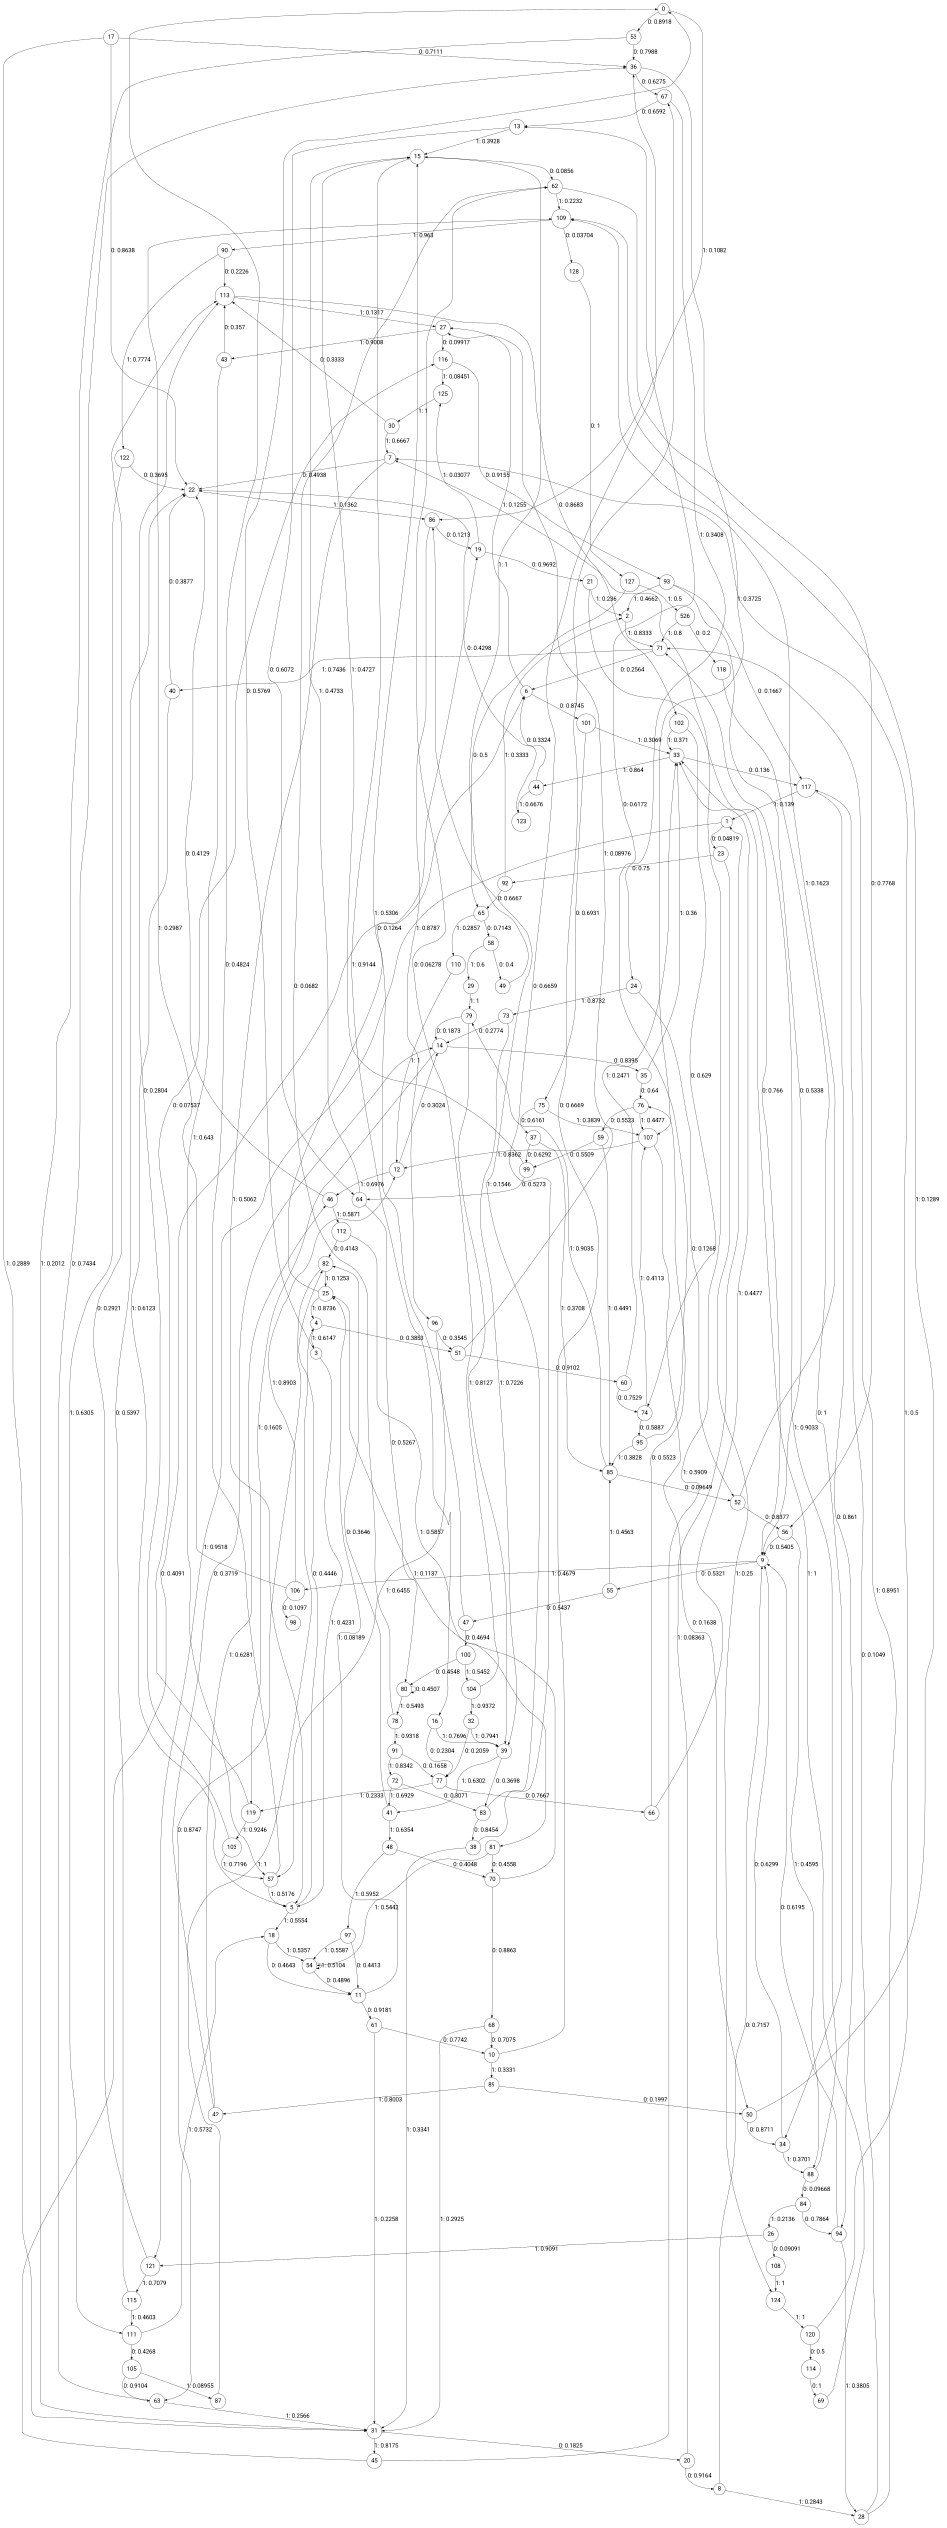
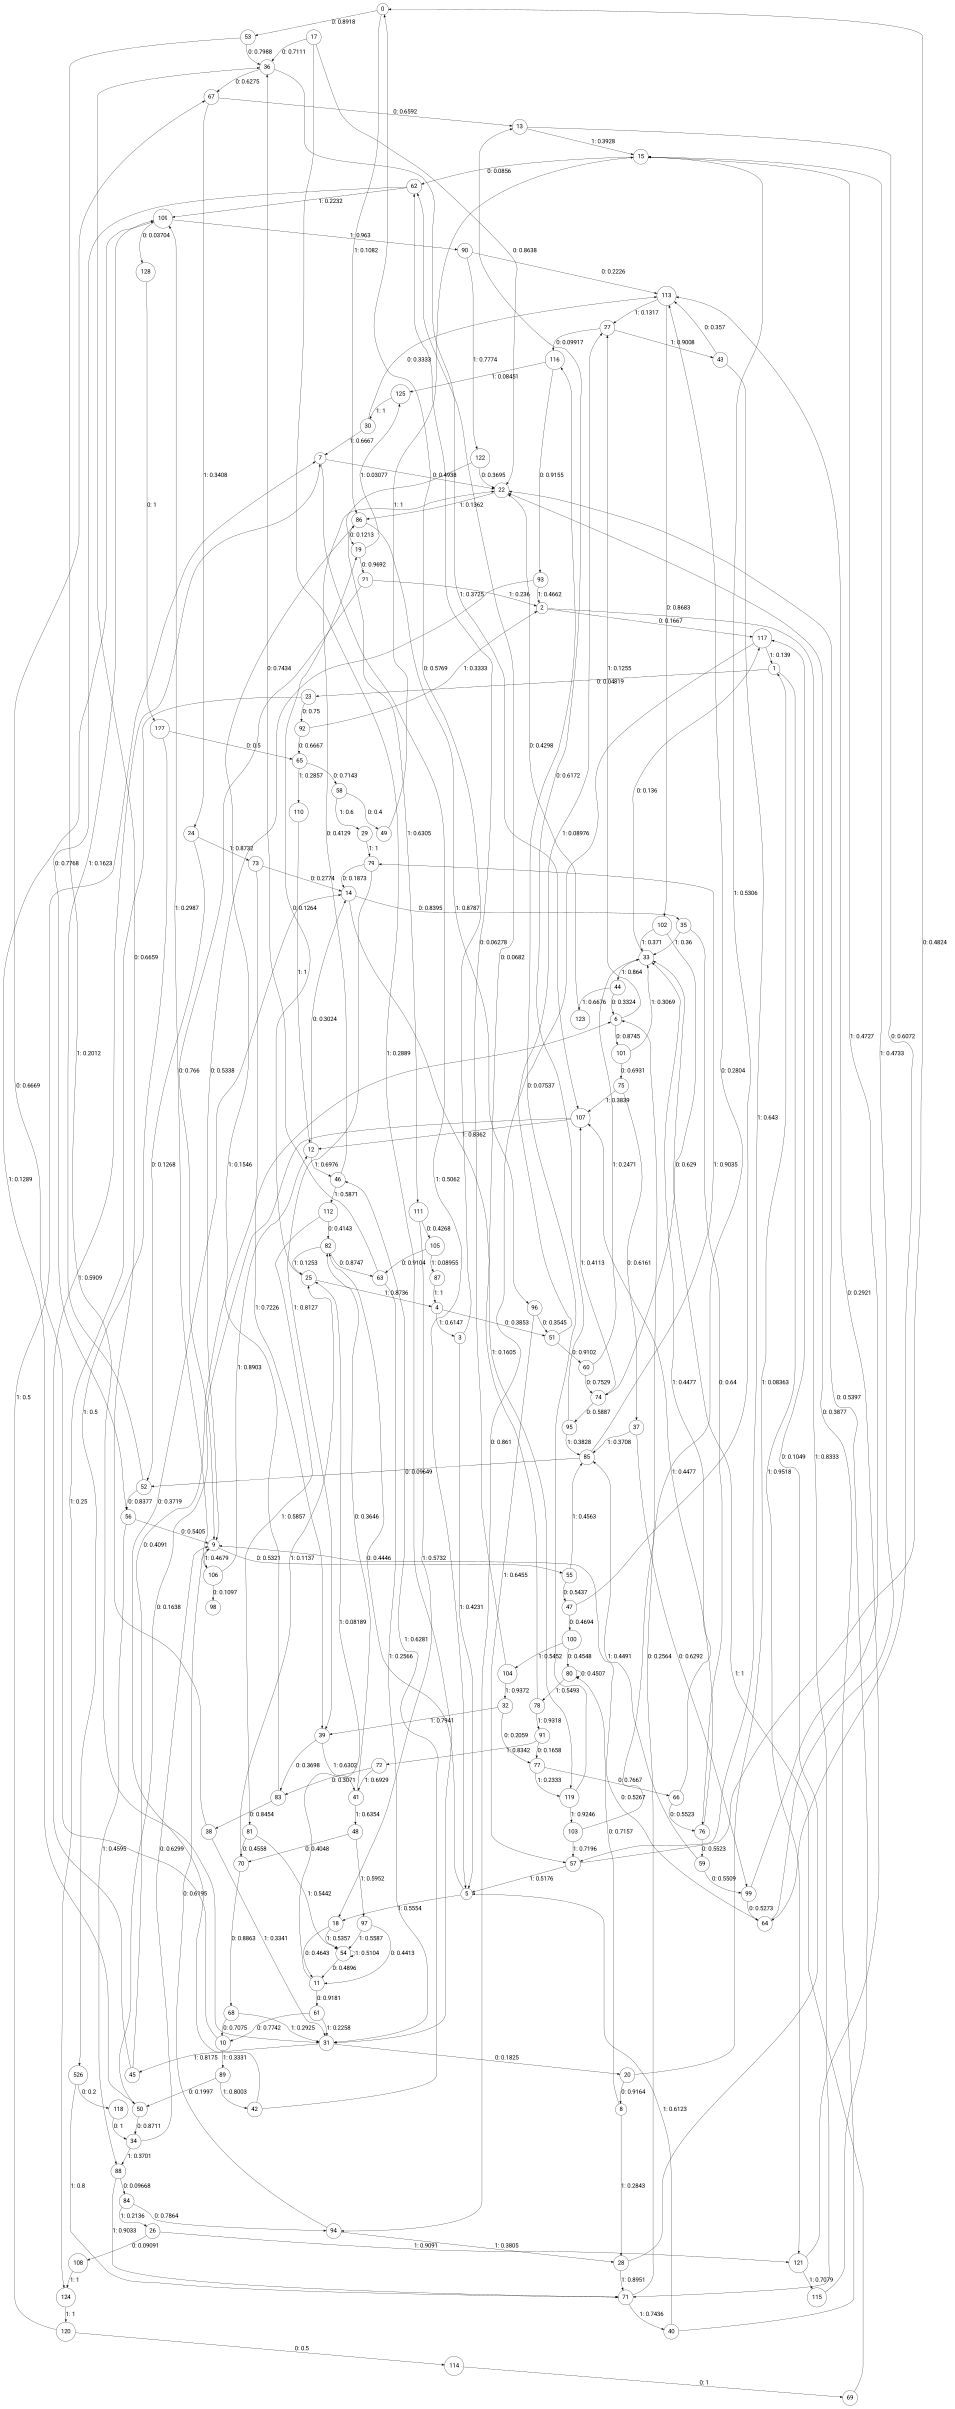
(746, 673) -> (649, 623)
(435, 1722) -> none
(132, 2317) -> none
